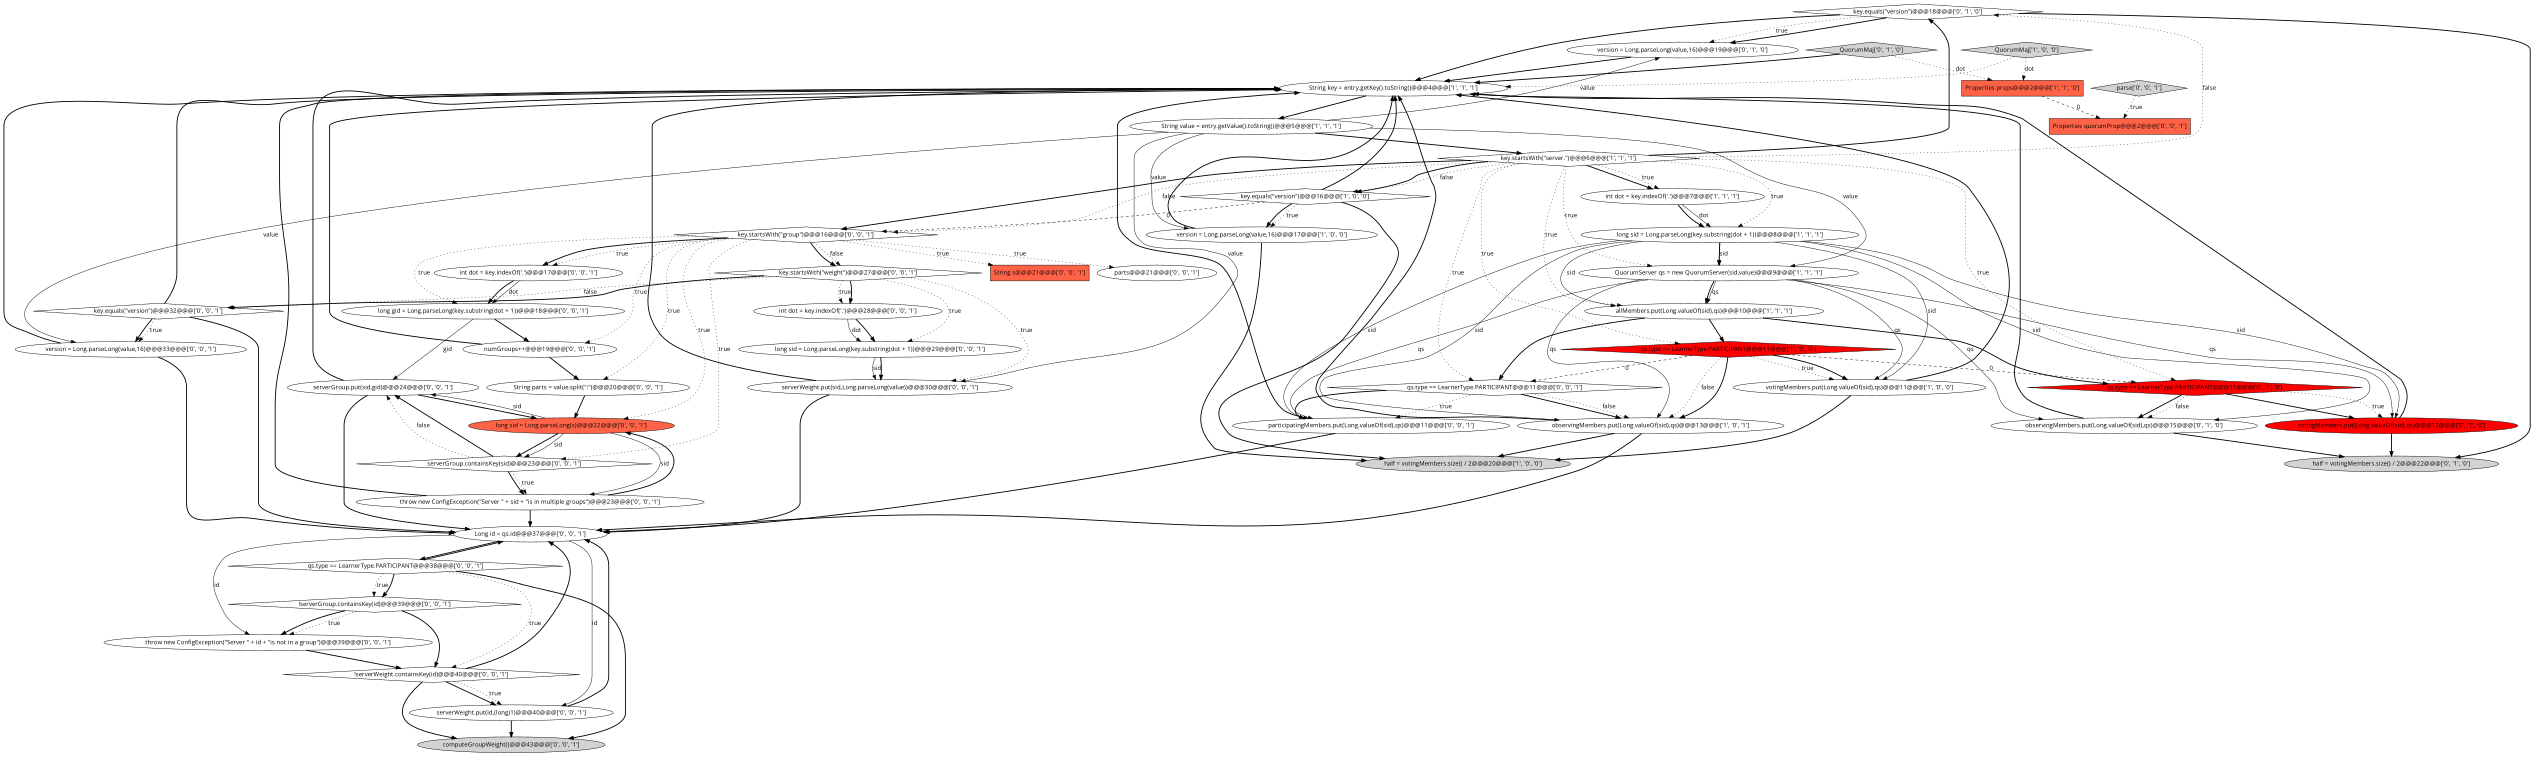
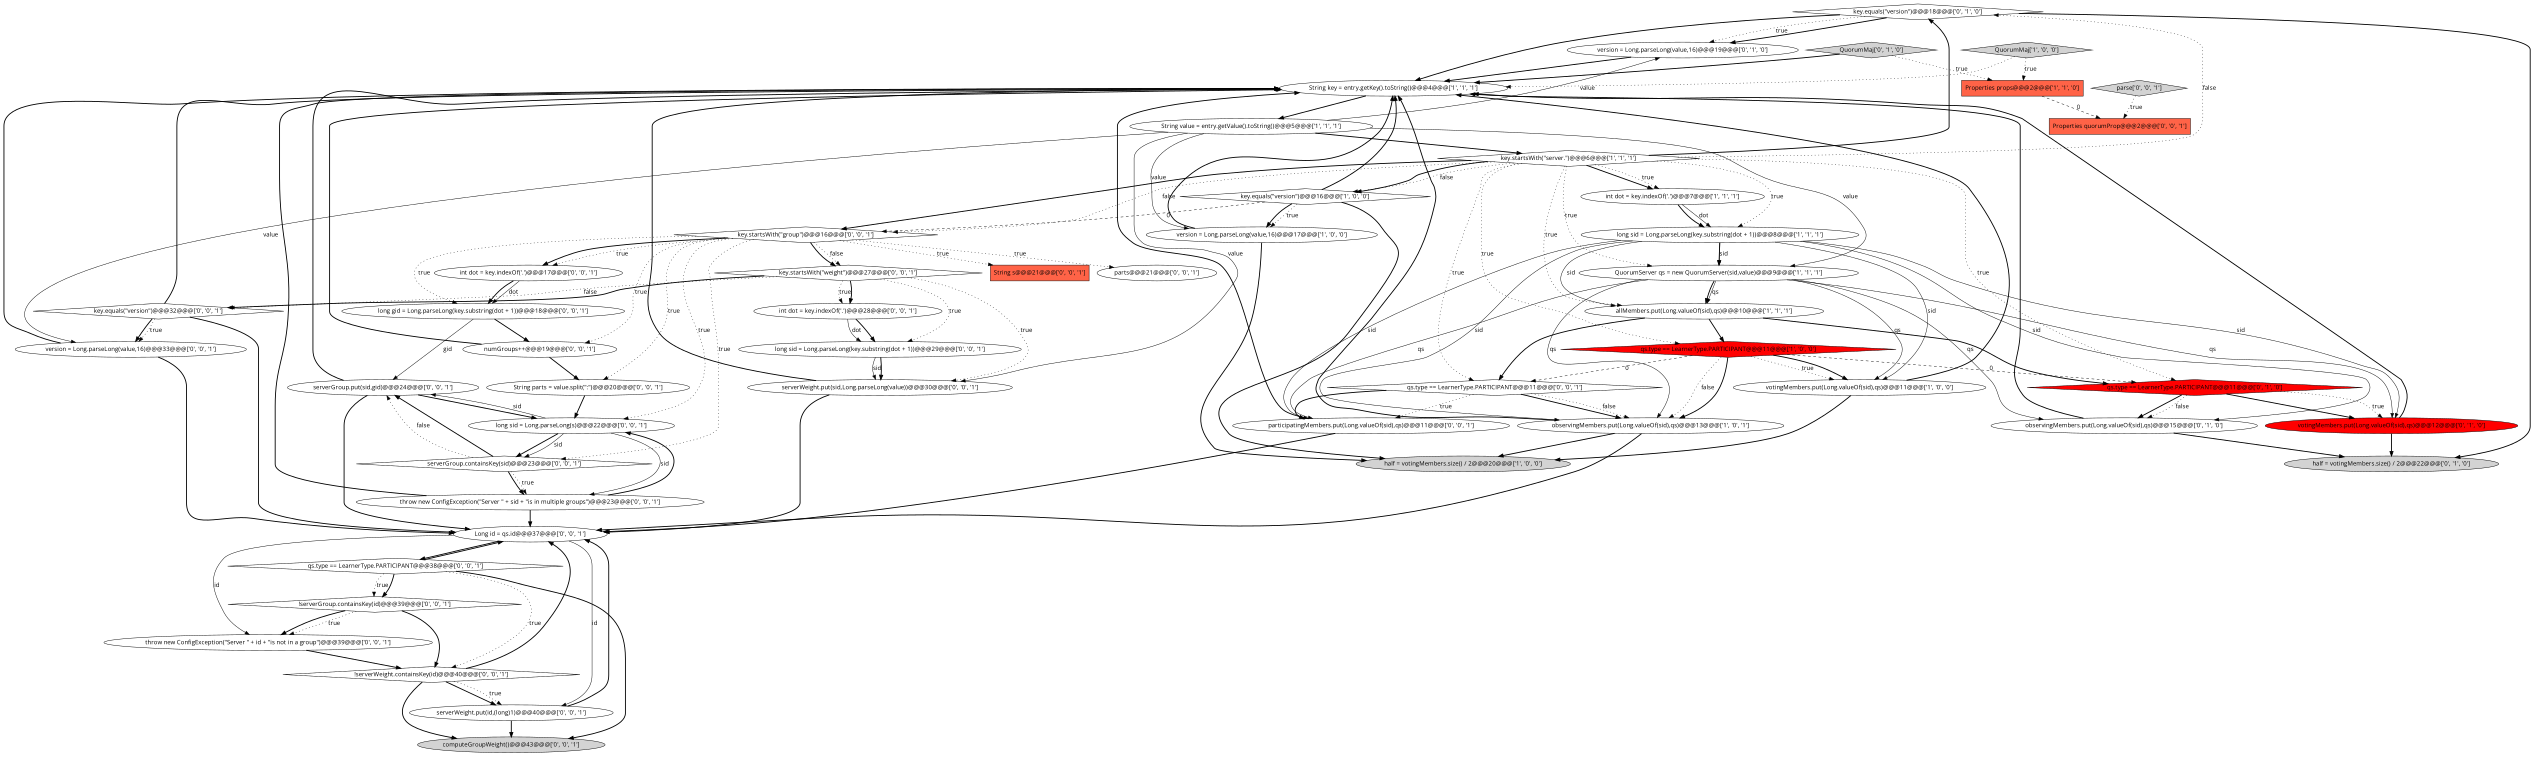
(1961, 69) -> (1962, 69)
(2029, 69) -> (2031, 69)
(571, 426) -> (571, 426)
